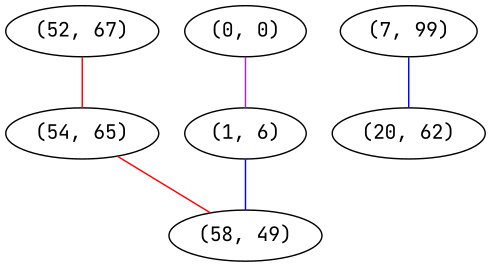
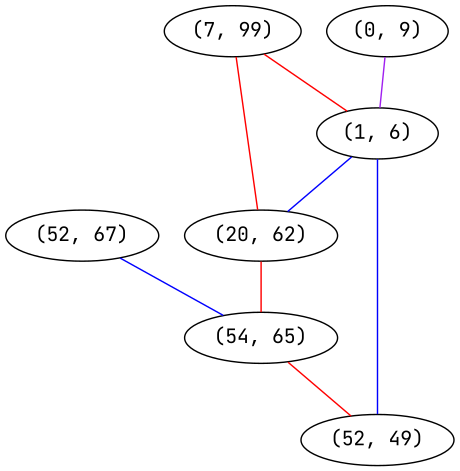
(245, 31) -> (387, 31)
(82, 82) -> (172, 287)
(409, 82) -> (247, 133)
none -> (306, 83)
none -> (320, 184)
(245, 236) -> (378, 440)
none -> (261, 287)
